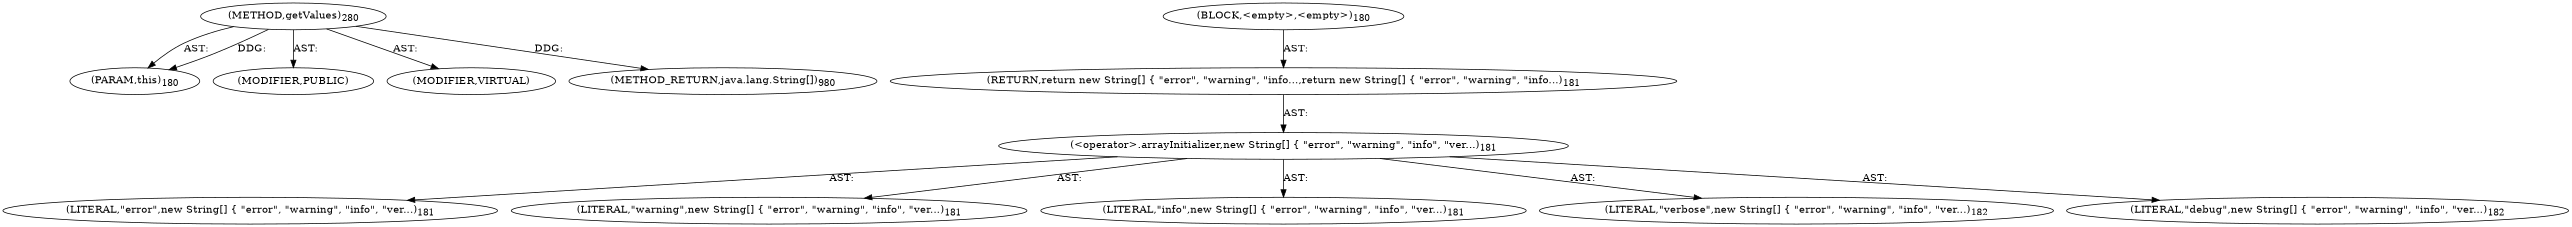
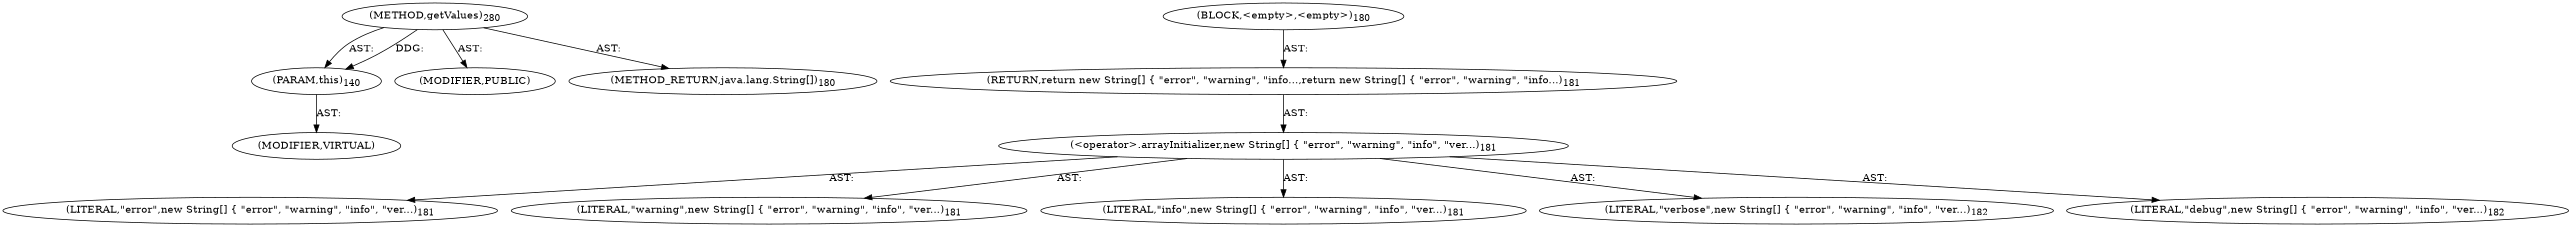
(379, 48) -> (316, 110)
(551, 49) -> (611, 49)
(170, 80) -> (352, 80)
(827, 80) -> (827, 80)
